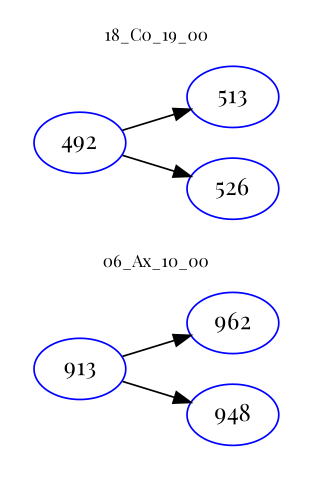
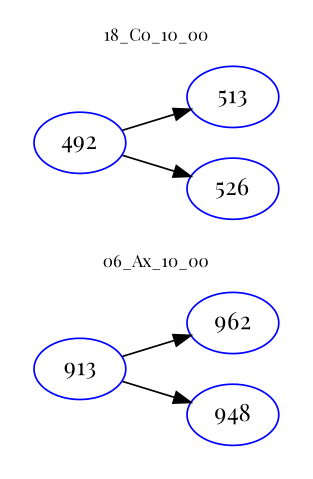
(156, 37) -> (156, 37)
